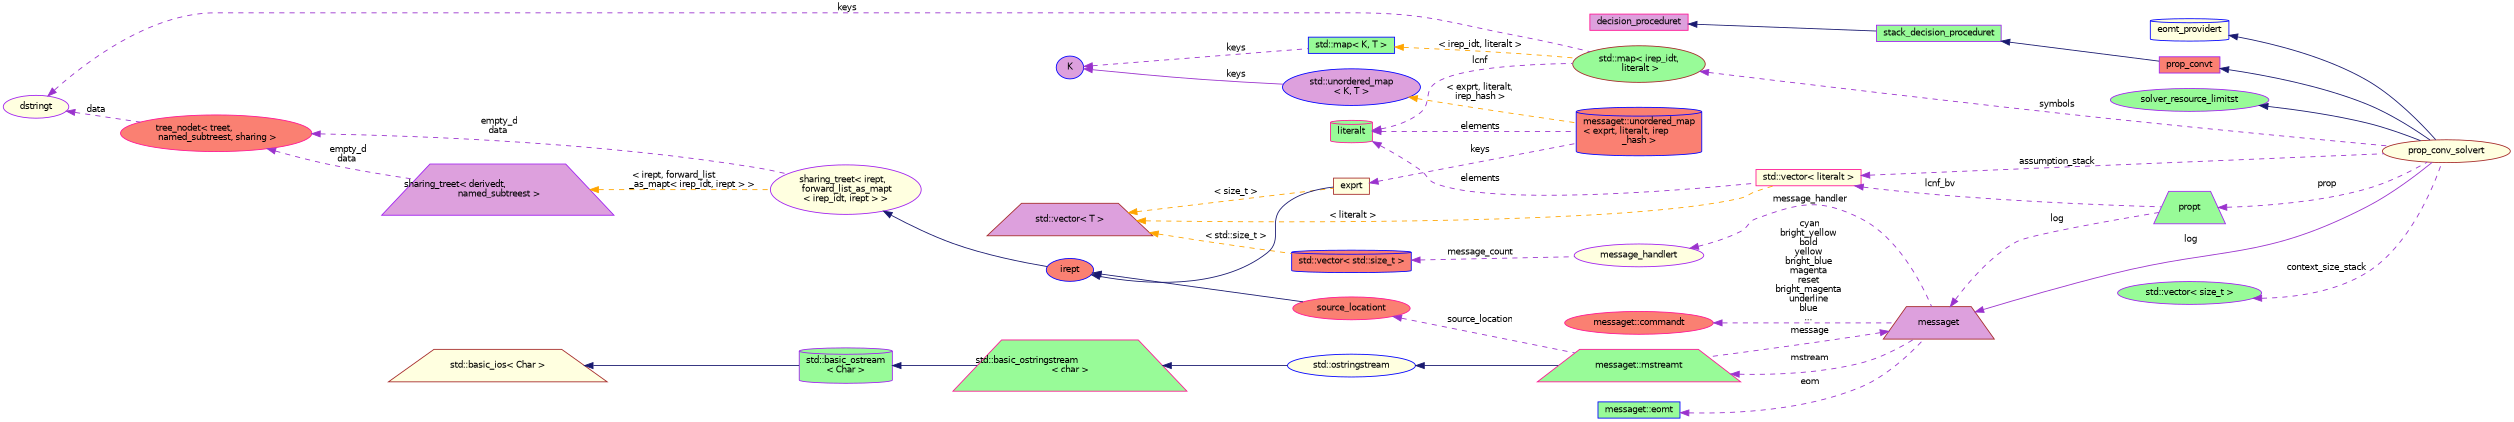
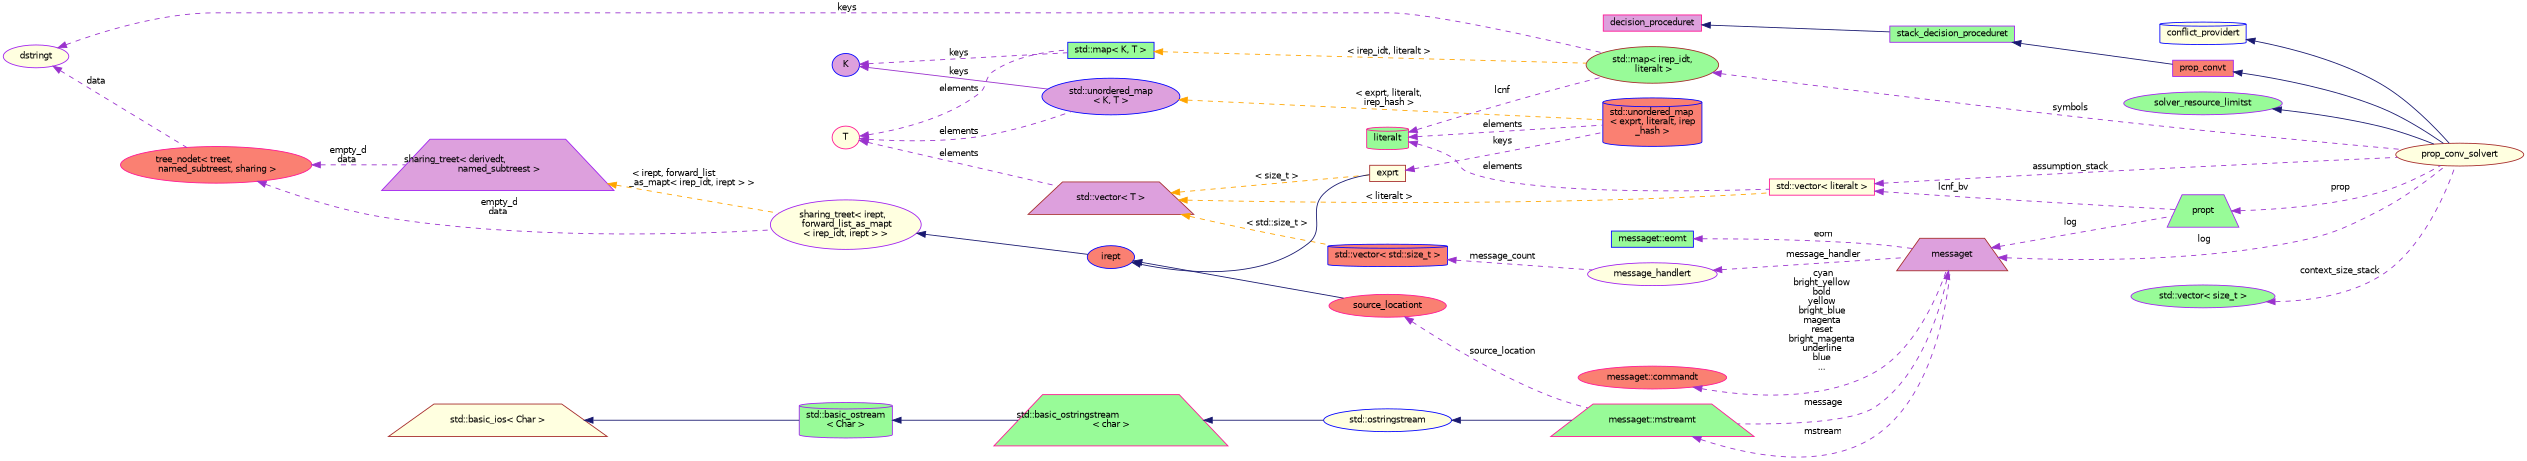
(2190, 30) -> (2203, 33)
(1639, 132) -> (1652, 122)
none -> (846, 138)
(2215, 254) -> (2236, 251)
